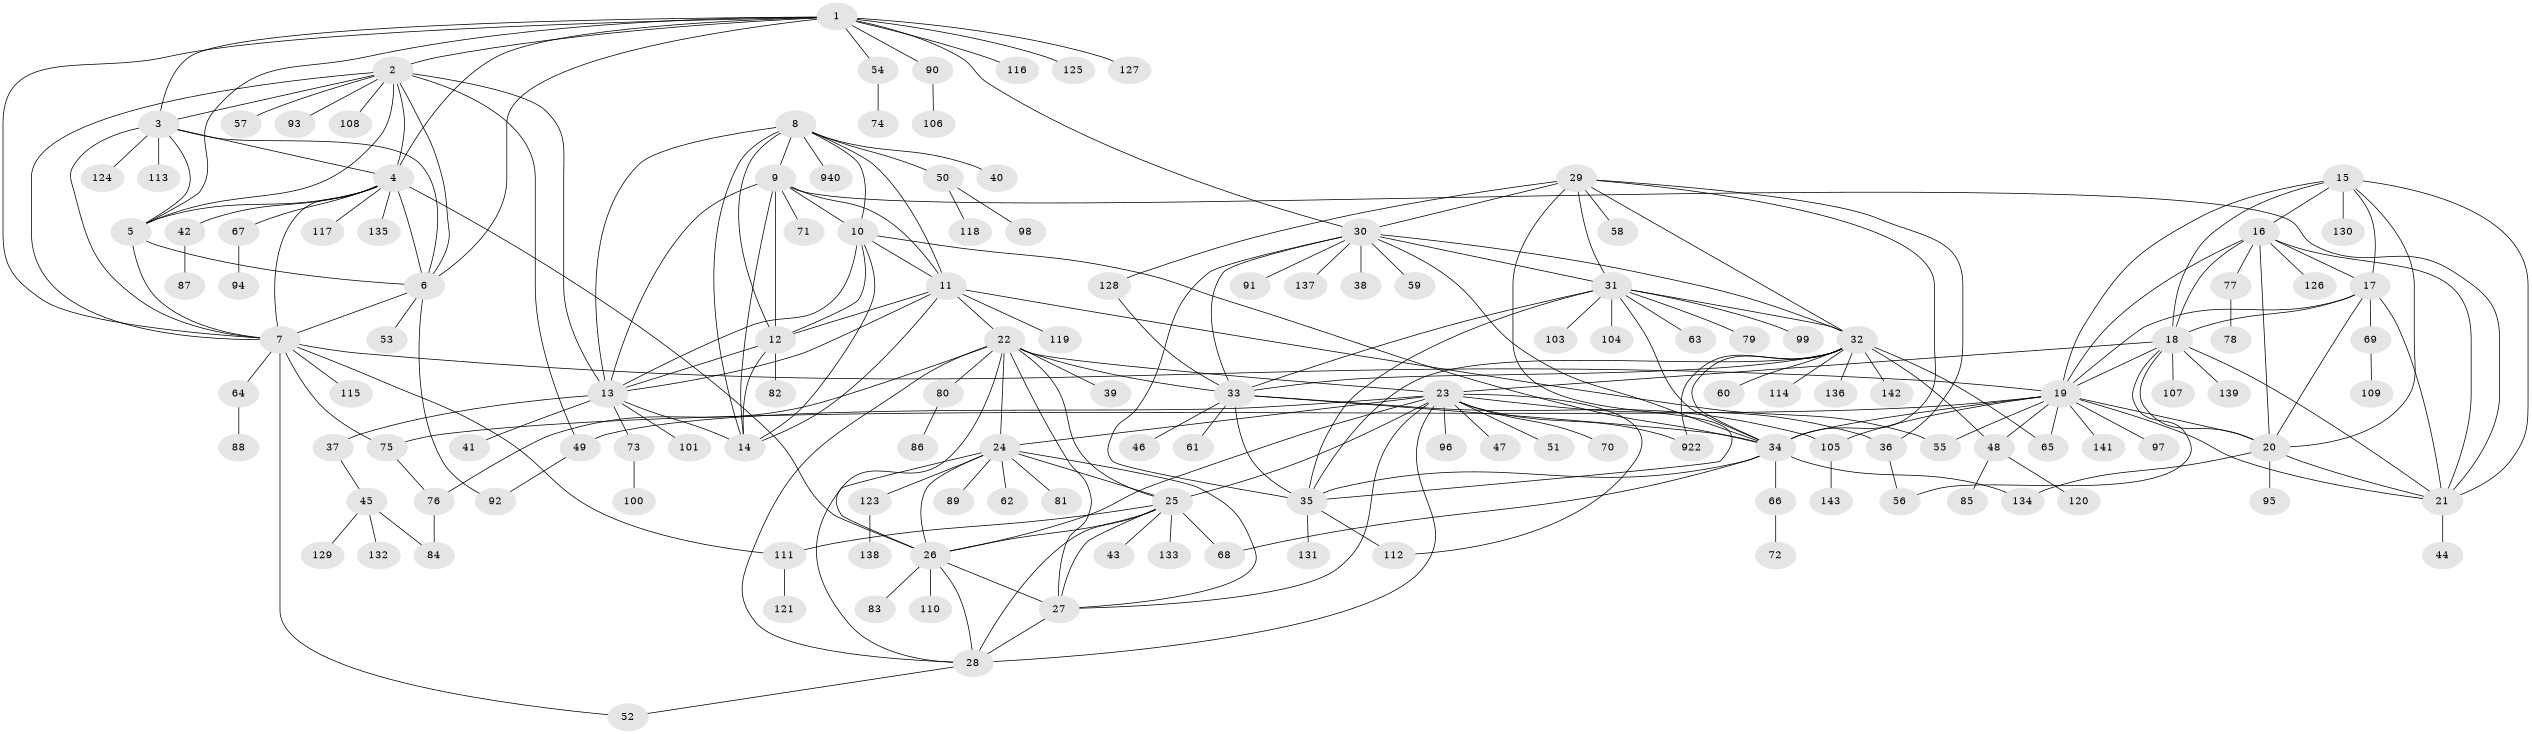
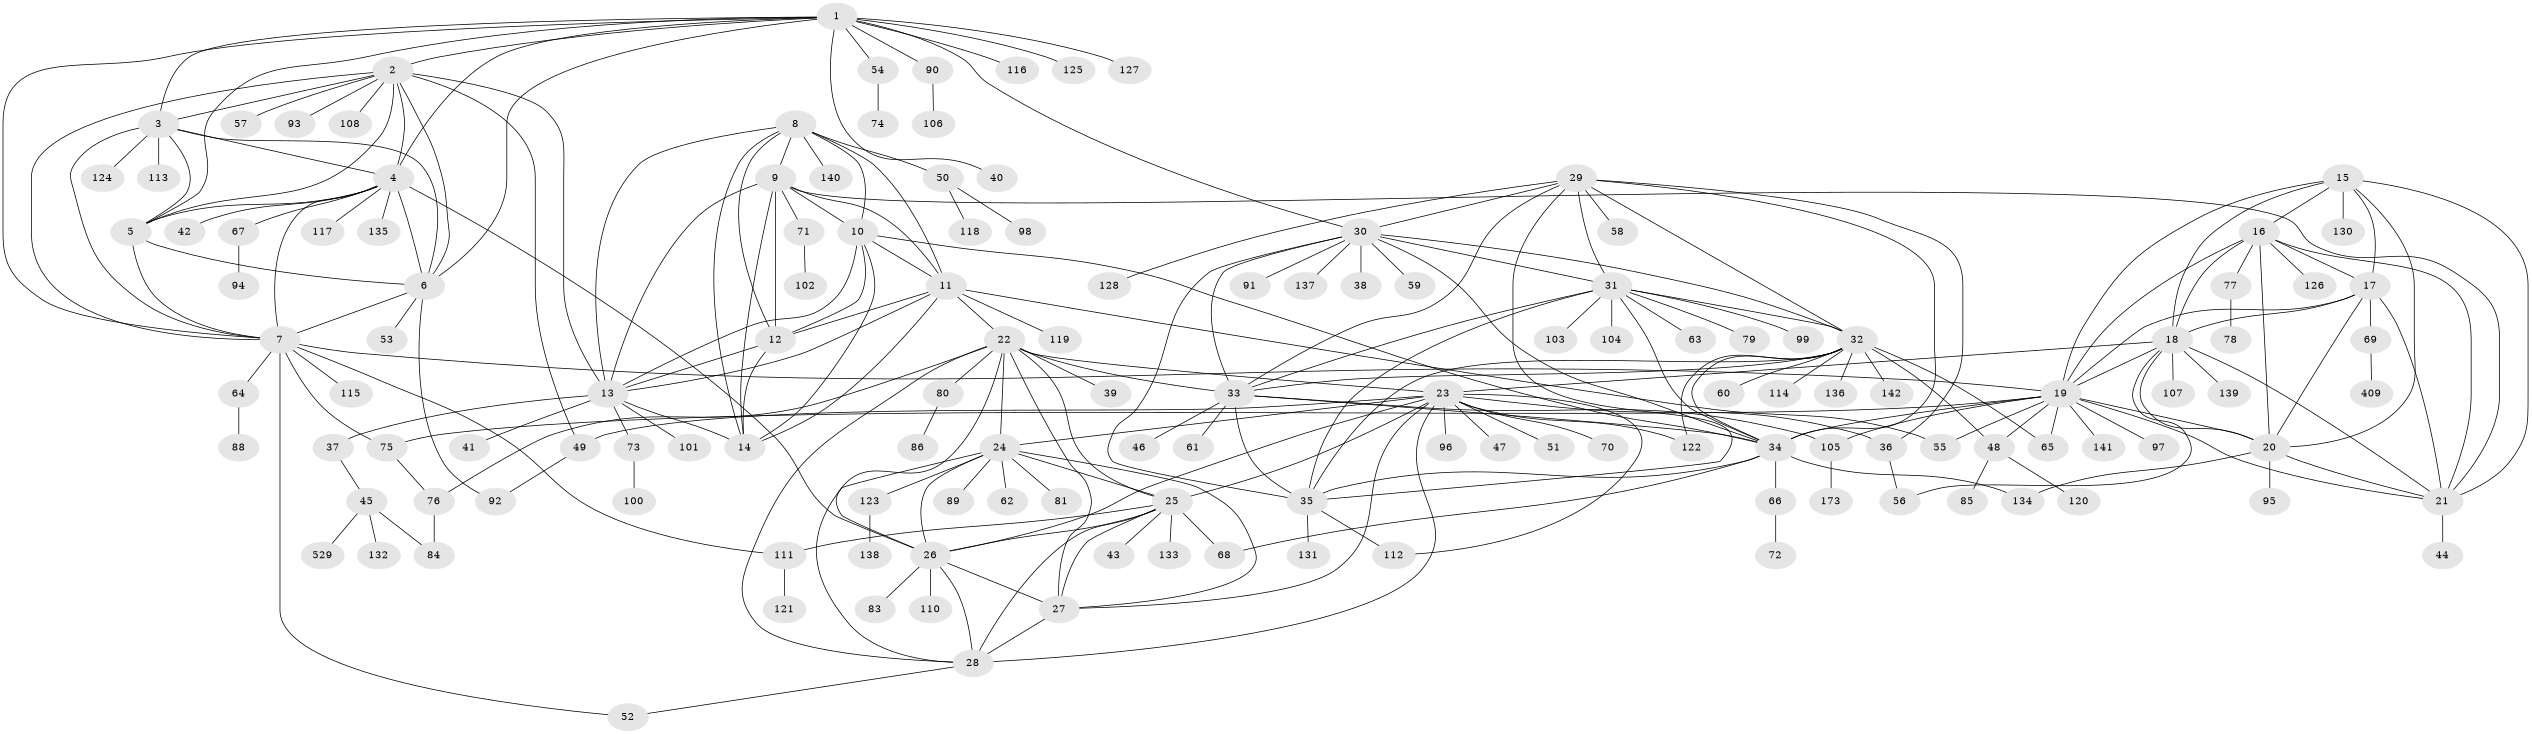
(897, 151) -> (856, 142)
(831, 178) -> (831, 178)
(185, 286) -> none
none -> (806, 286)
(1159, 343) -> (1422, 310)
(776, 394) -> none
(2372, 394) -> (2372, 394)
(1692, 448) -> (1692, 448)
(1831, 502) -> (1831, 502)
(323, 555) -> (323, 555)
